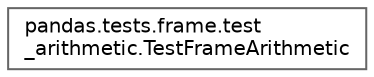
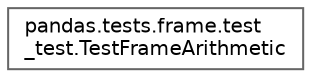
(187, 39) -> (156, 39)
